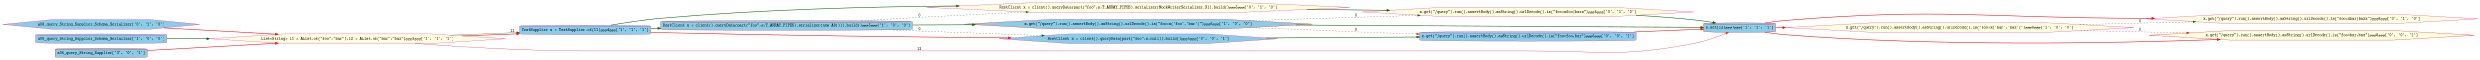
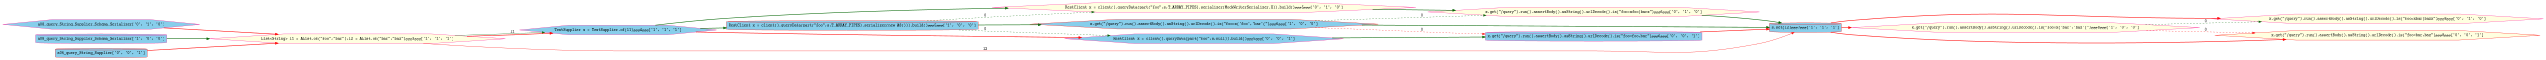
(585, 30) -> (618, 30)
